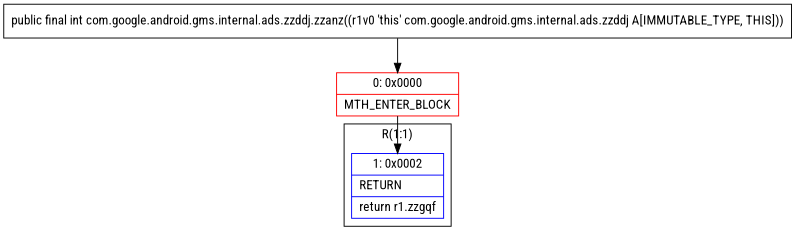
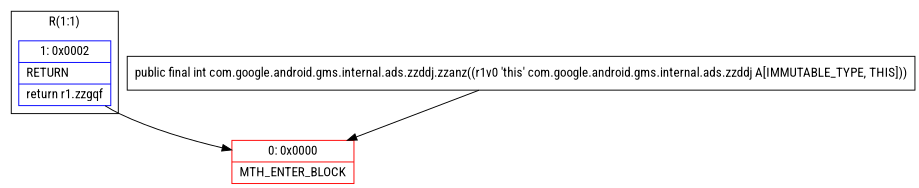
(398, 130) -> (162, 131)
